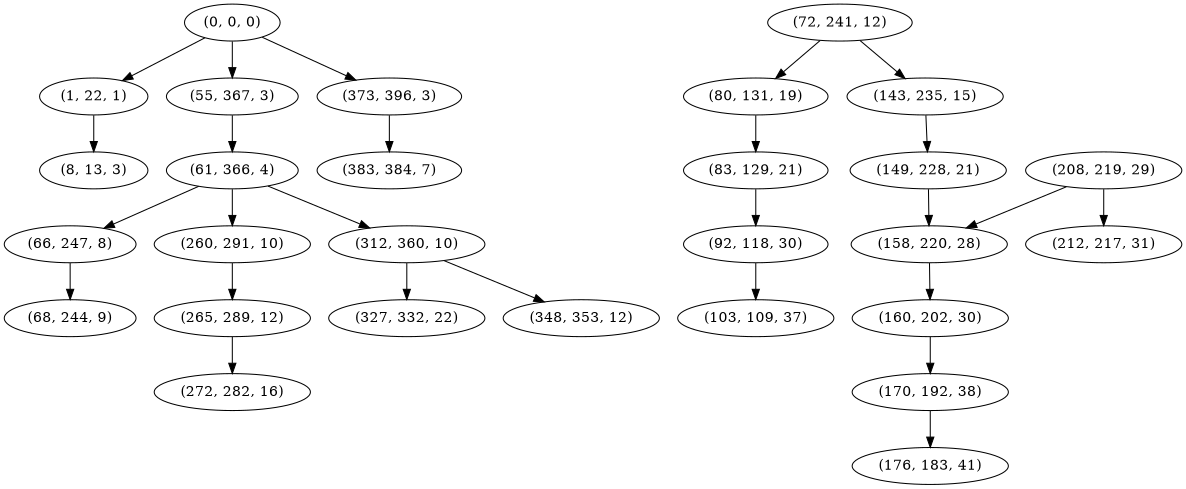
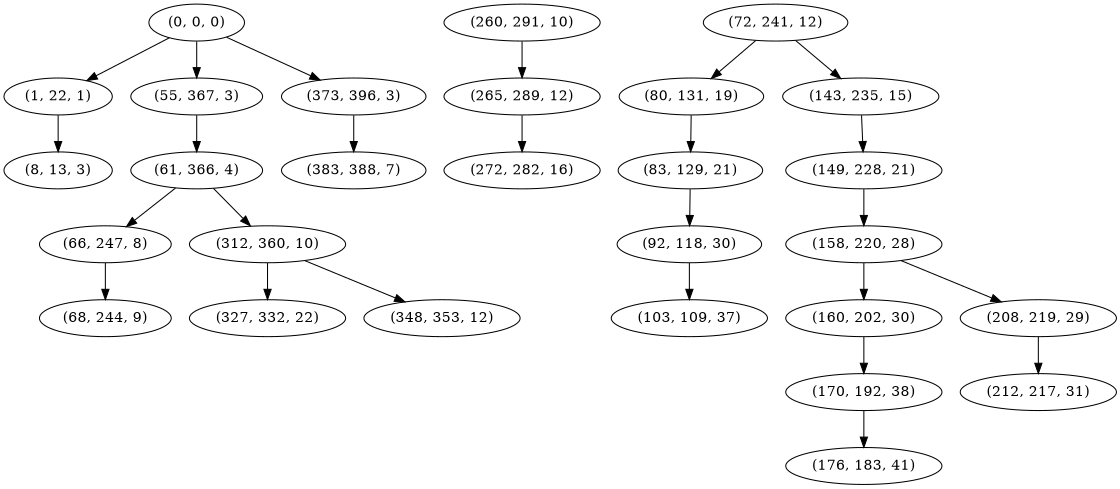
(389, 170) -> (354, 170)
(232, 202) -> none
(1021, 205) -> (946, 279)
